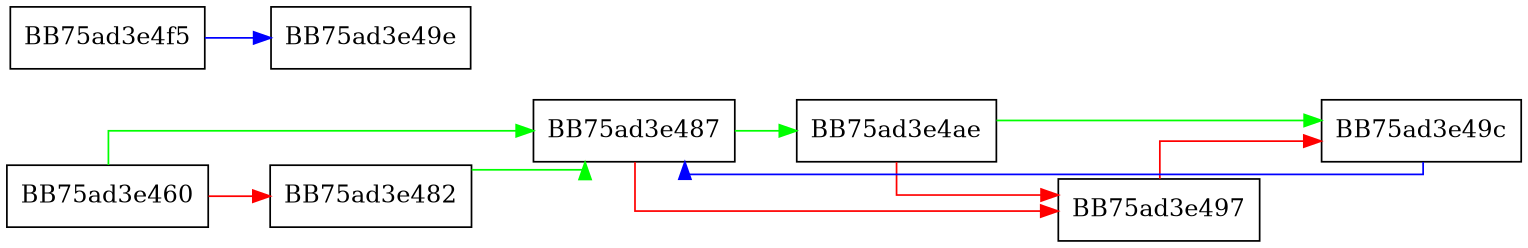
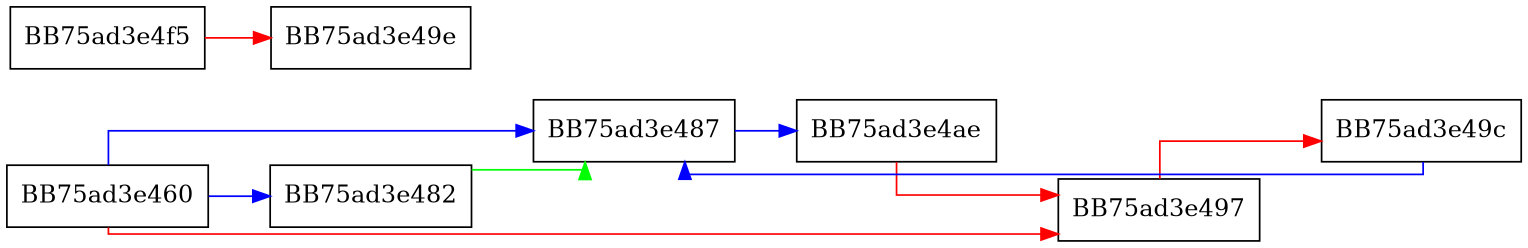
(229, 38) -> (229, 38)
(1150, 120) -> none
(295, 131) -> (295, 131)
(757, 131) -> (757, 131)
(231, 196) -> (231, 196)
(813, 211) -> (571, 234)
